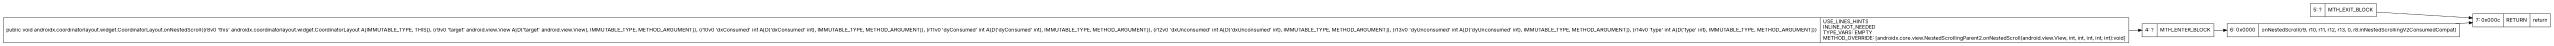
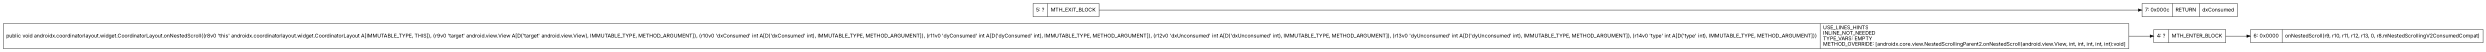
(2540, 20) -> (2218, 10)
(2462, 23) -> none
